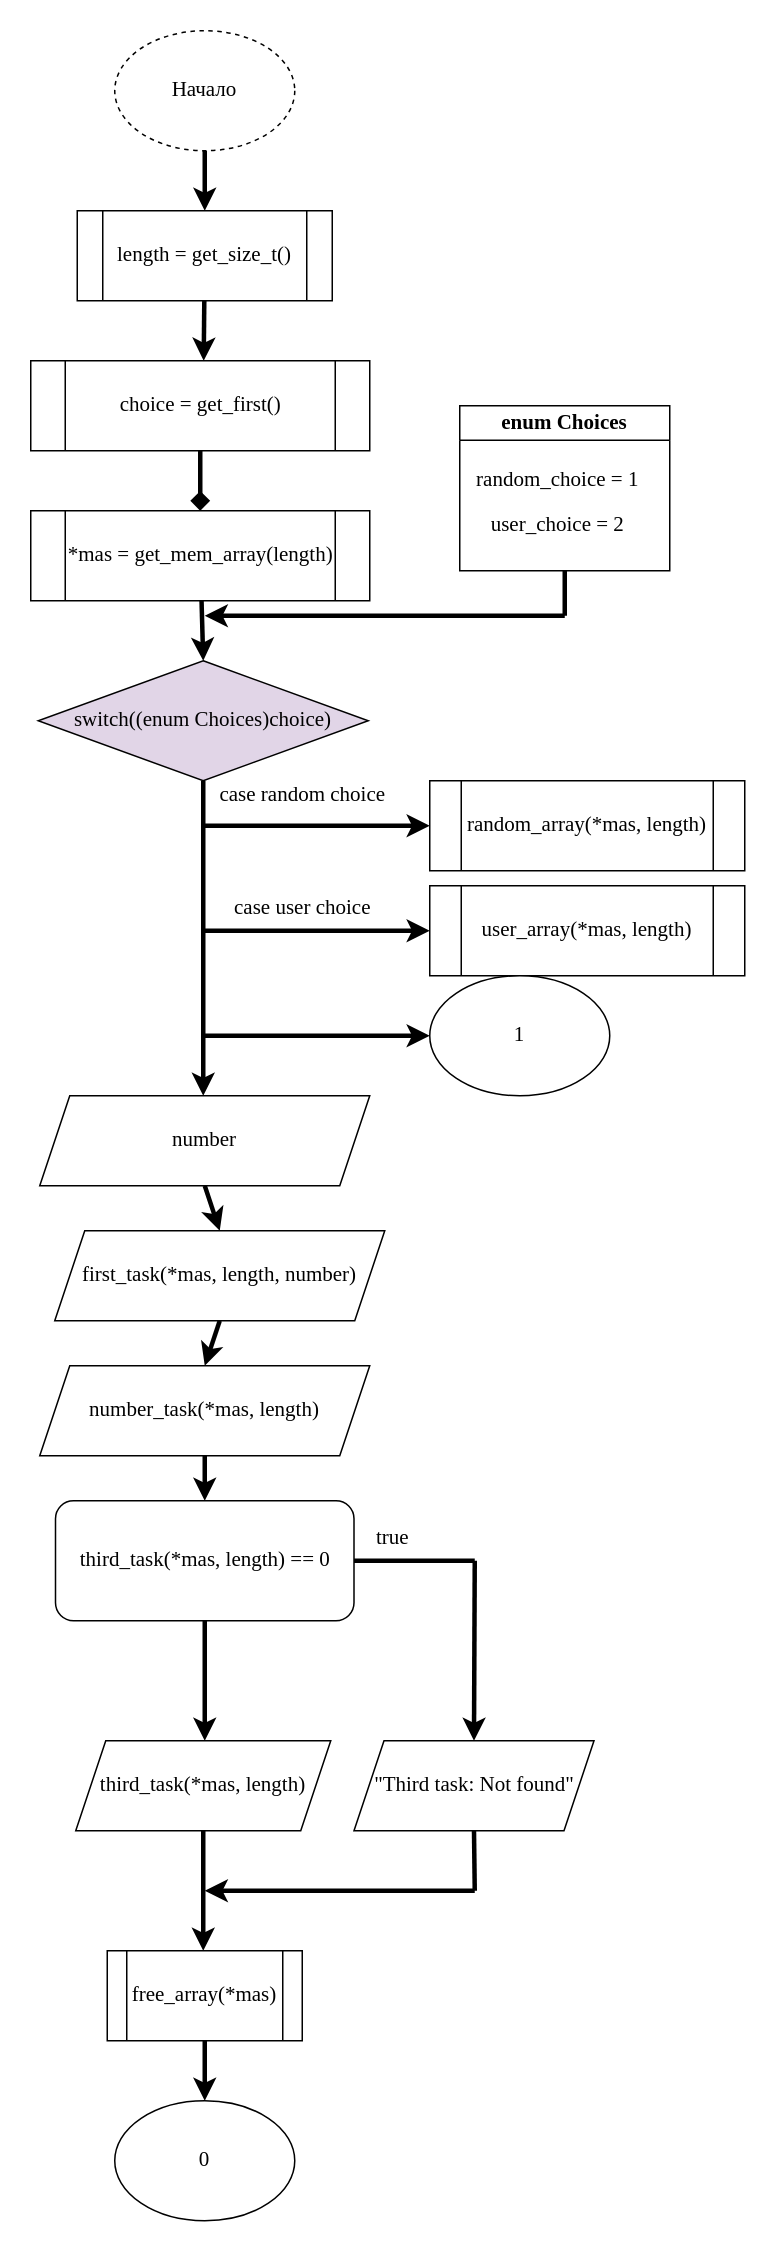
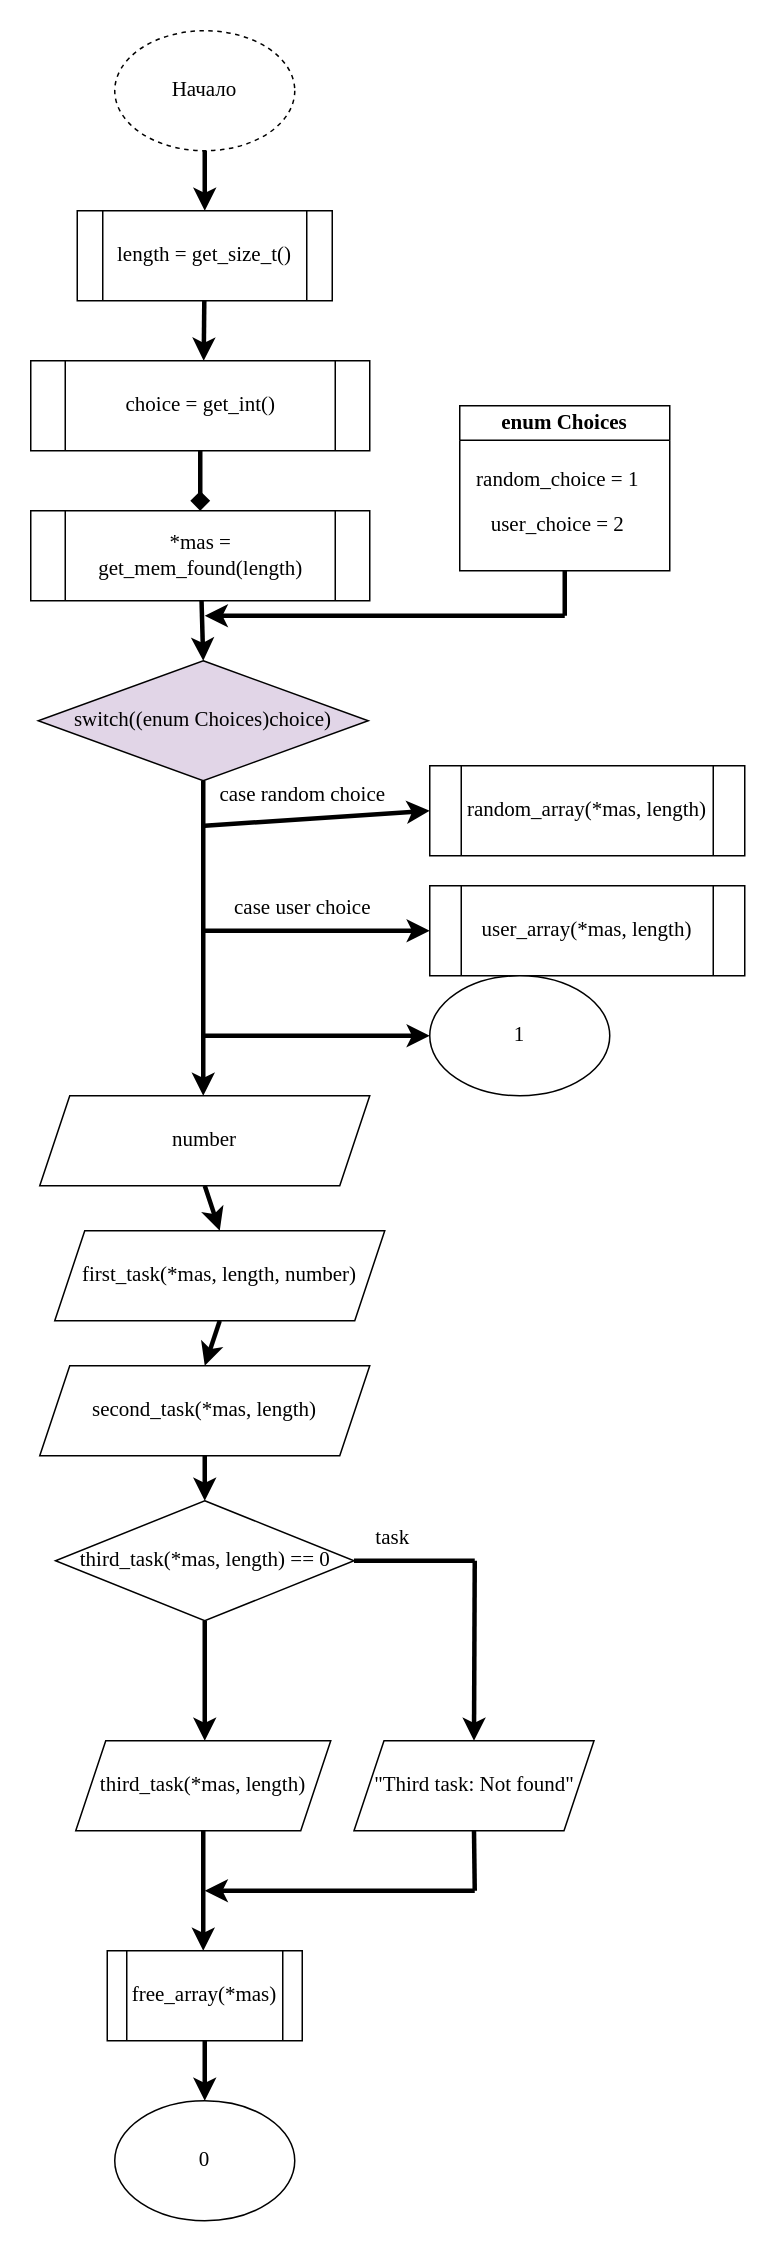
(201, 406) -> (201, 406)
(201, 556) -> (201, 556)
(587, 826) -> (587, 811)
(205, 1411) -> (205, 1411)
(393, 1538) -> (393, 1538)
(205, 1561) -> (205, 1561)
